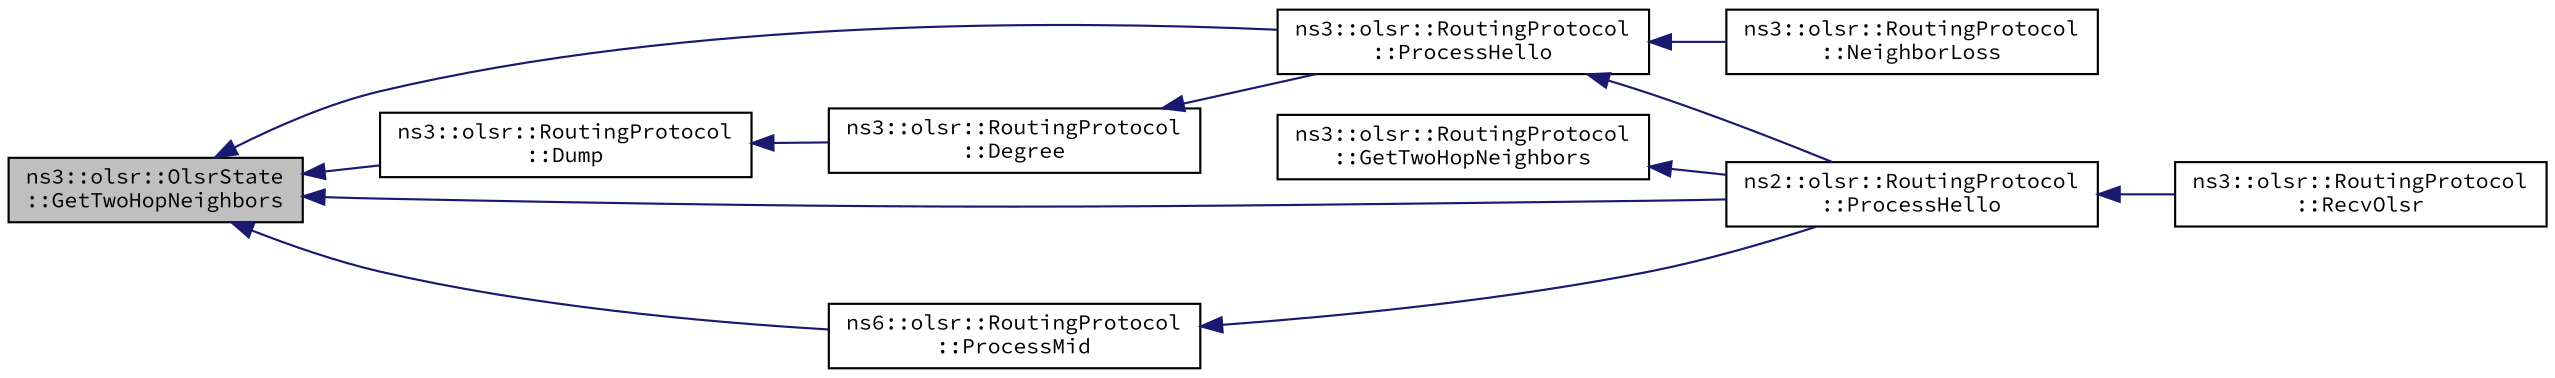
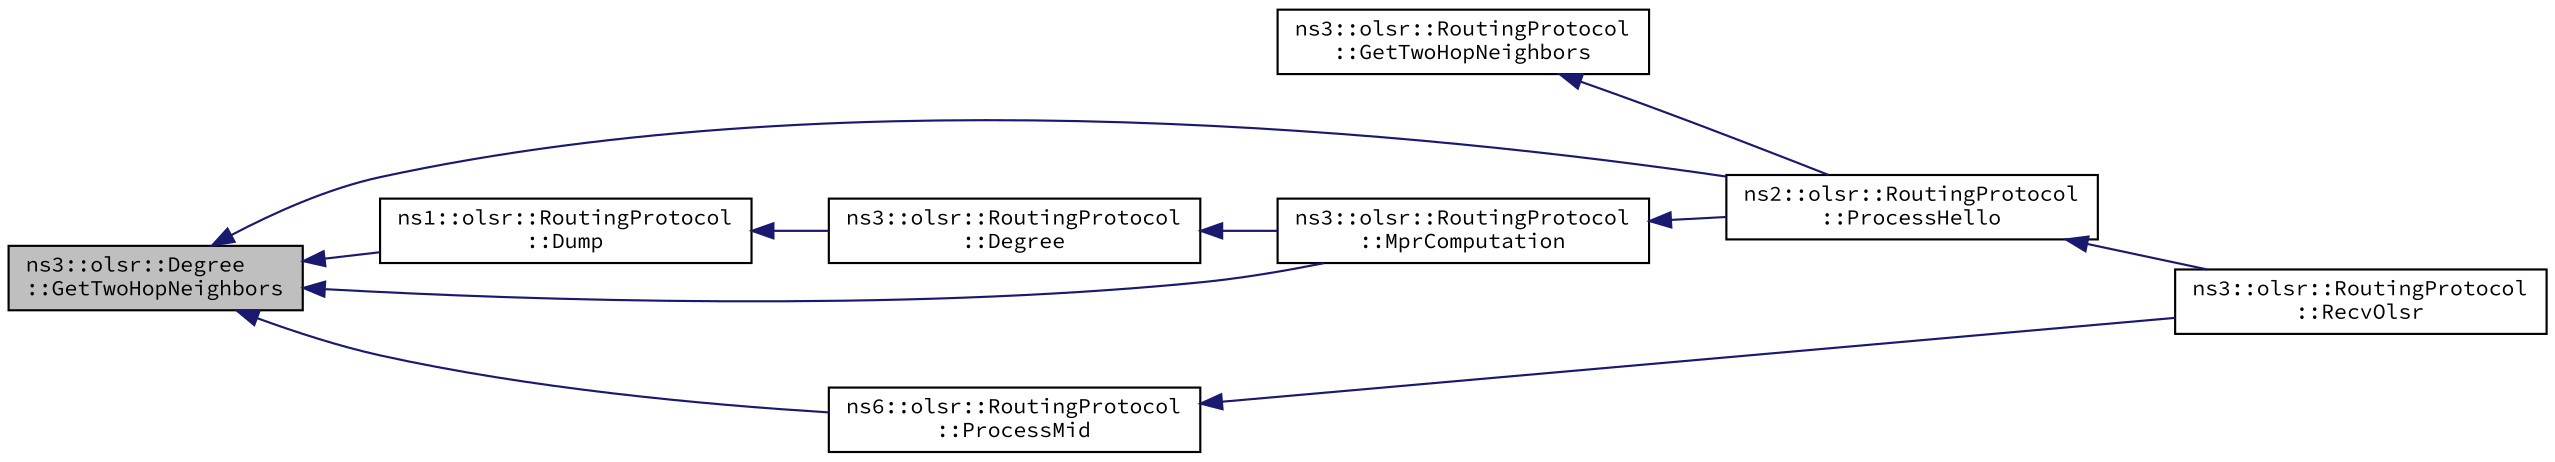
(1463, 42) -> (1463, 231)
(1912, 42) -> none
(566, 145) -> (566, 231)
(156, 190) -> (156, 278)
(1522, 293) -> (1698, 360)
